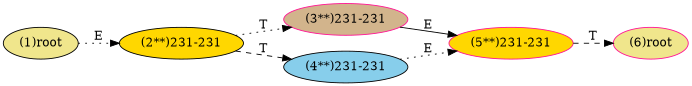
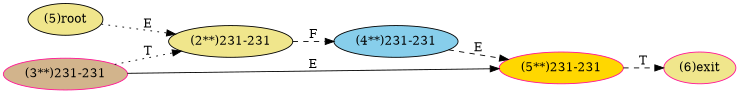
(259, 32) -> (144, 59)
(41, 43) -> (65, 19)
(181, 43) -> (231, 41)
(651, 43) -> (700, 68)
(264, 49) -> (313, 35)
(424, 56) -> (474, 54)
